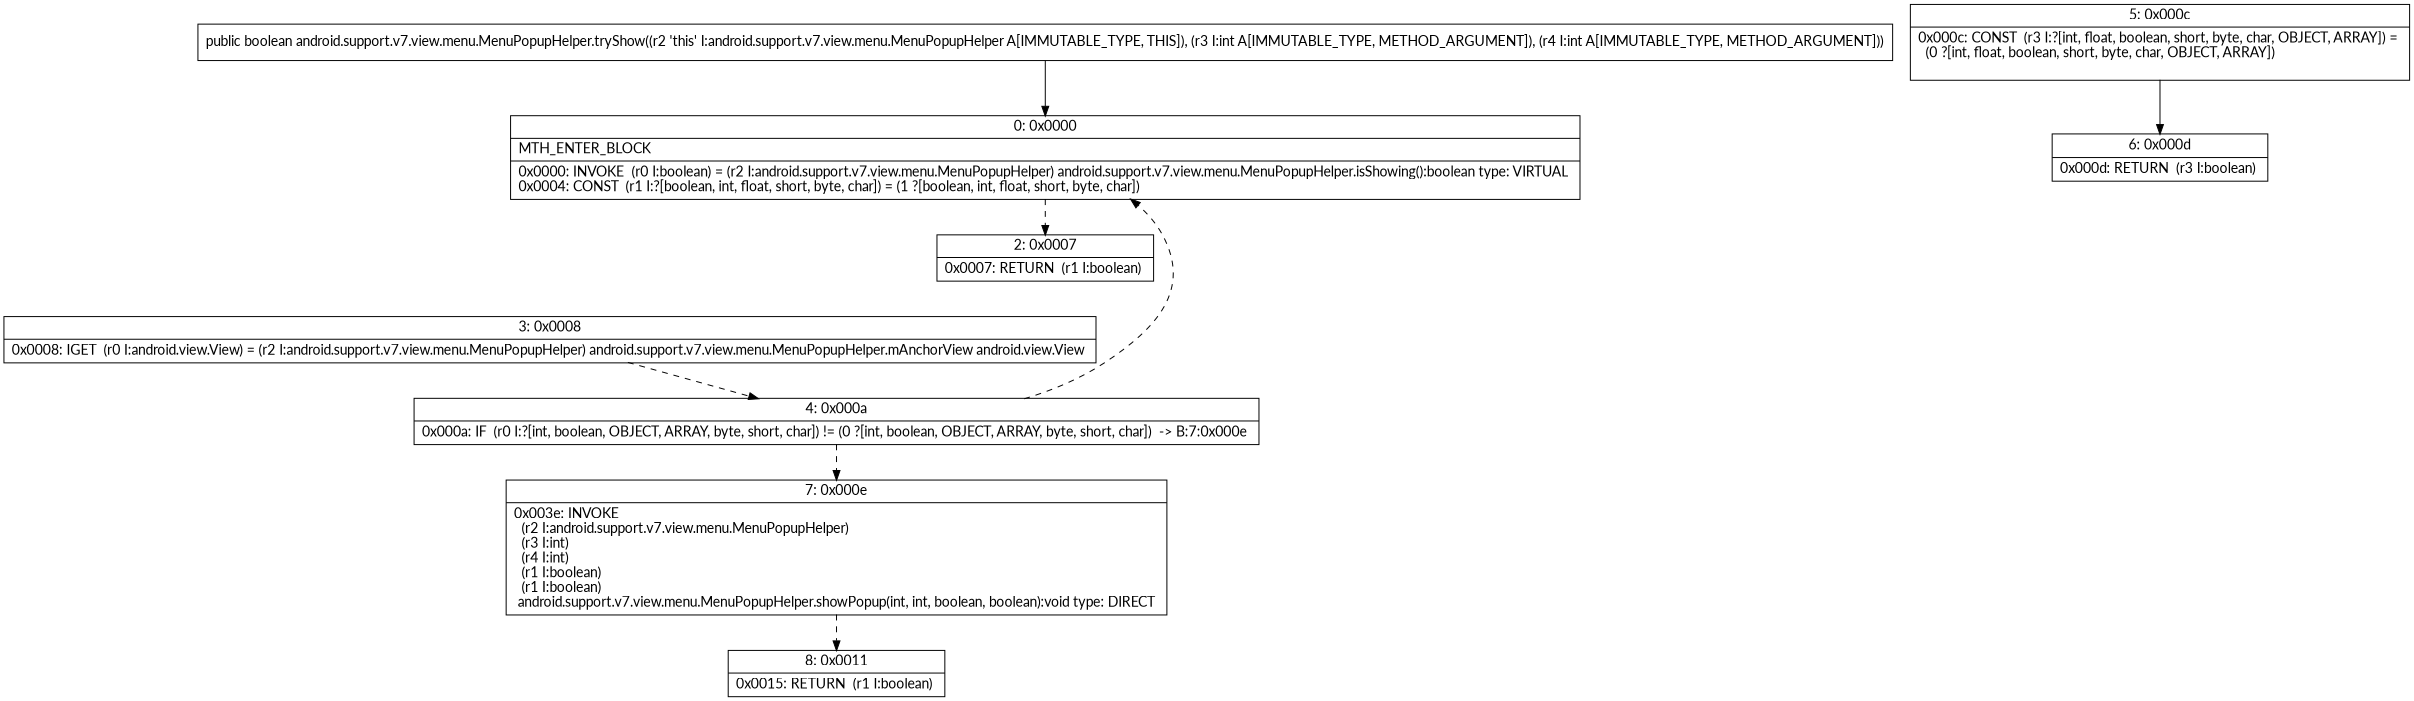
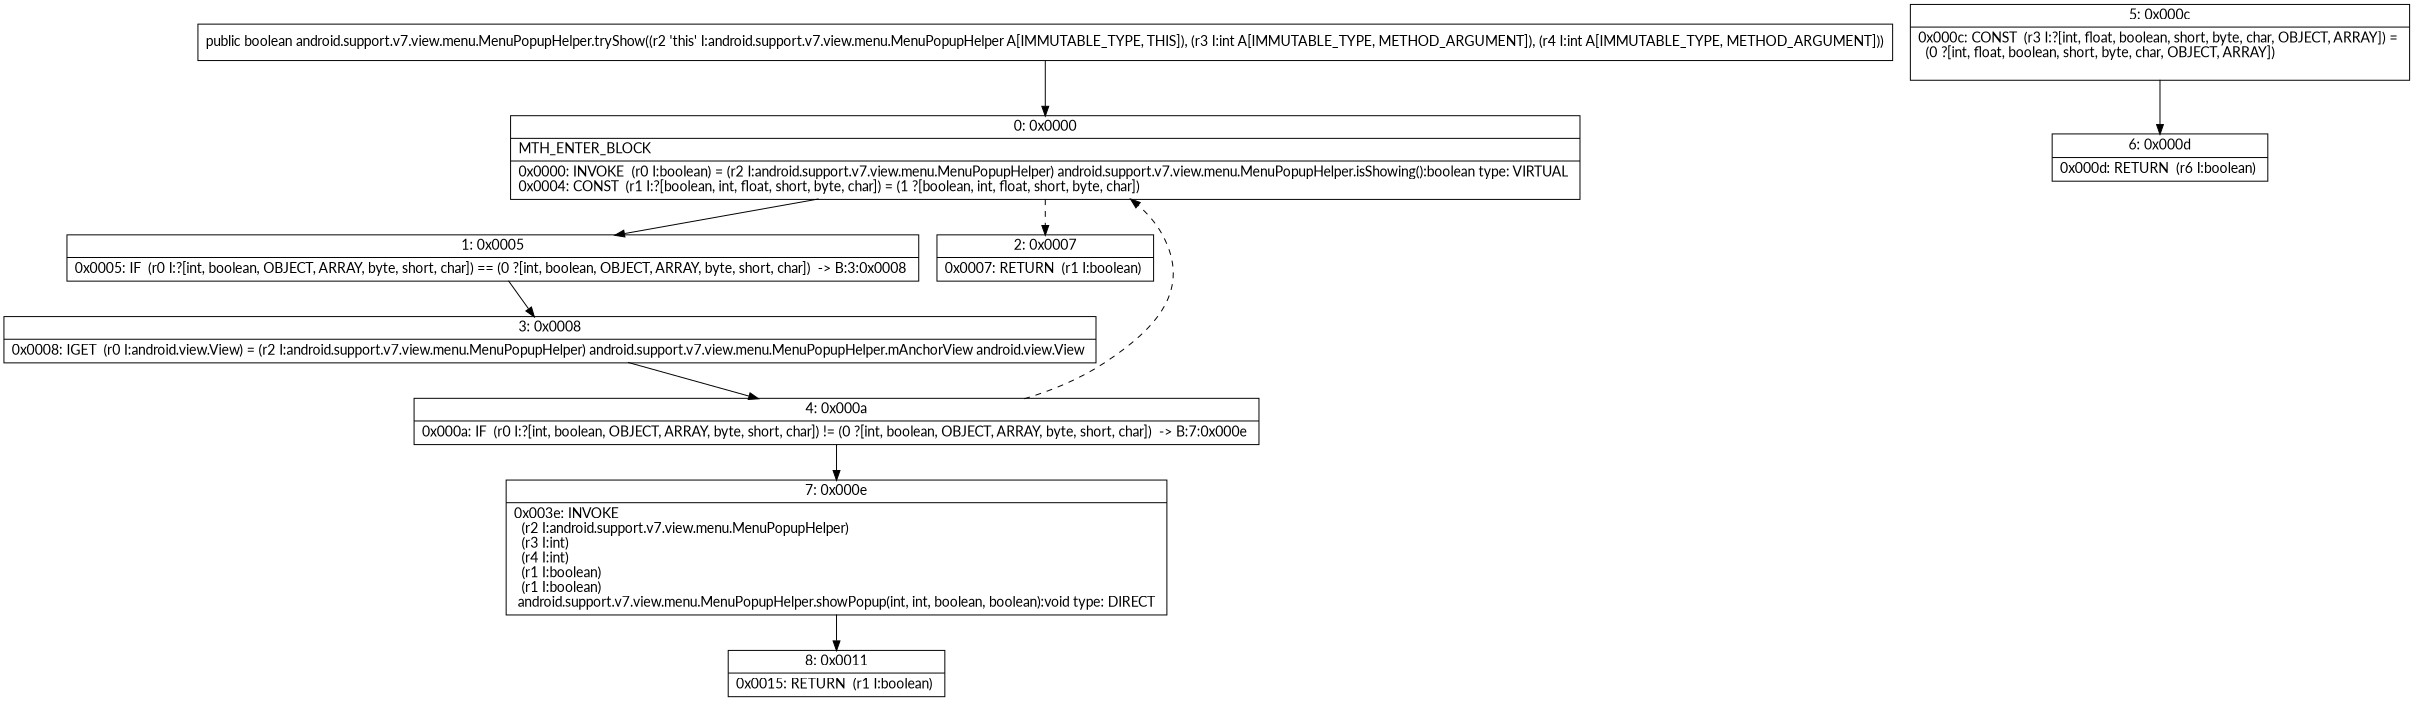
(2160, 169) -> (2160, 169)
none -> (493, 258)
(688, 379) -> (688, 379)
(837, 457) -> (837, 457)
(837, 628) -> (837, 628)
